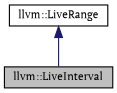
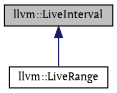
(59, 52) -> (59, 52)
